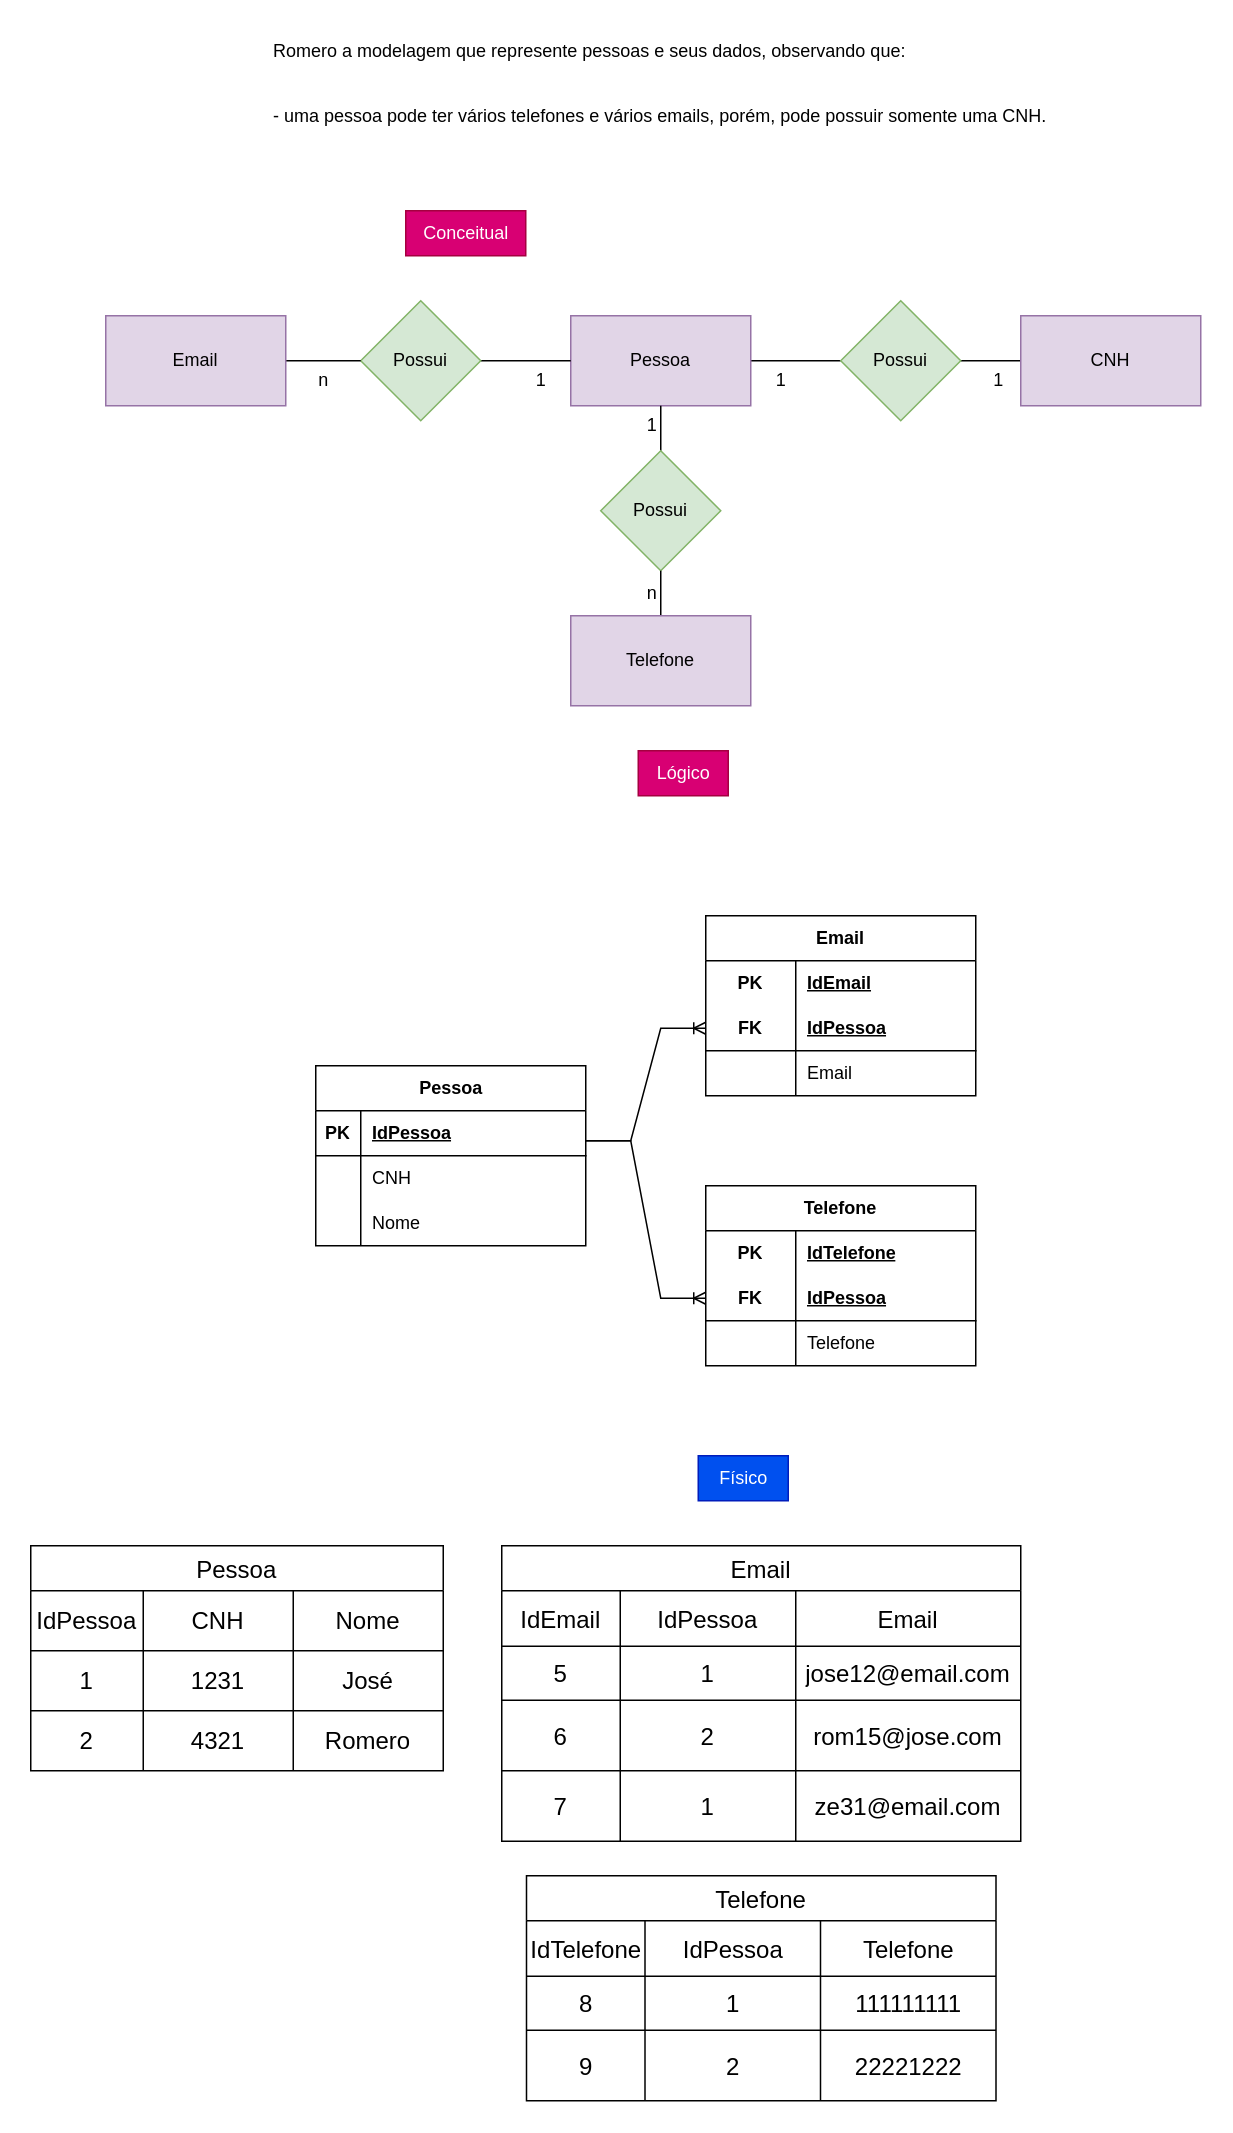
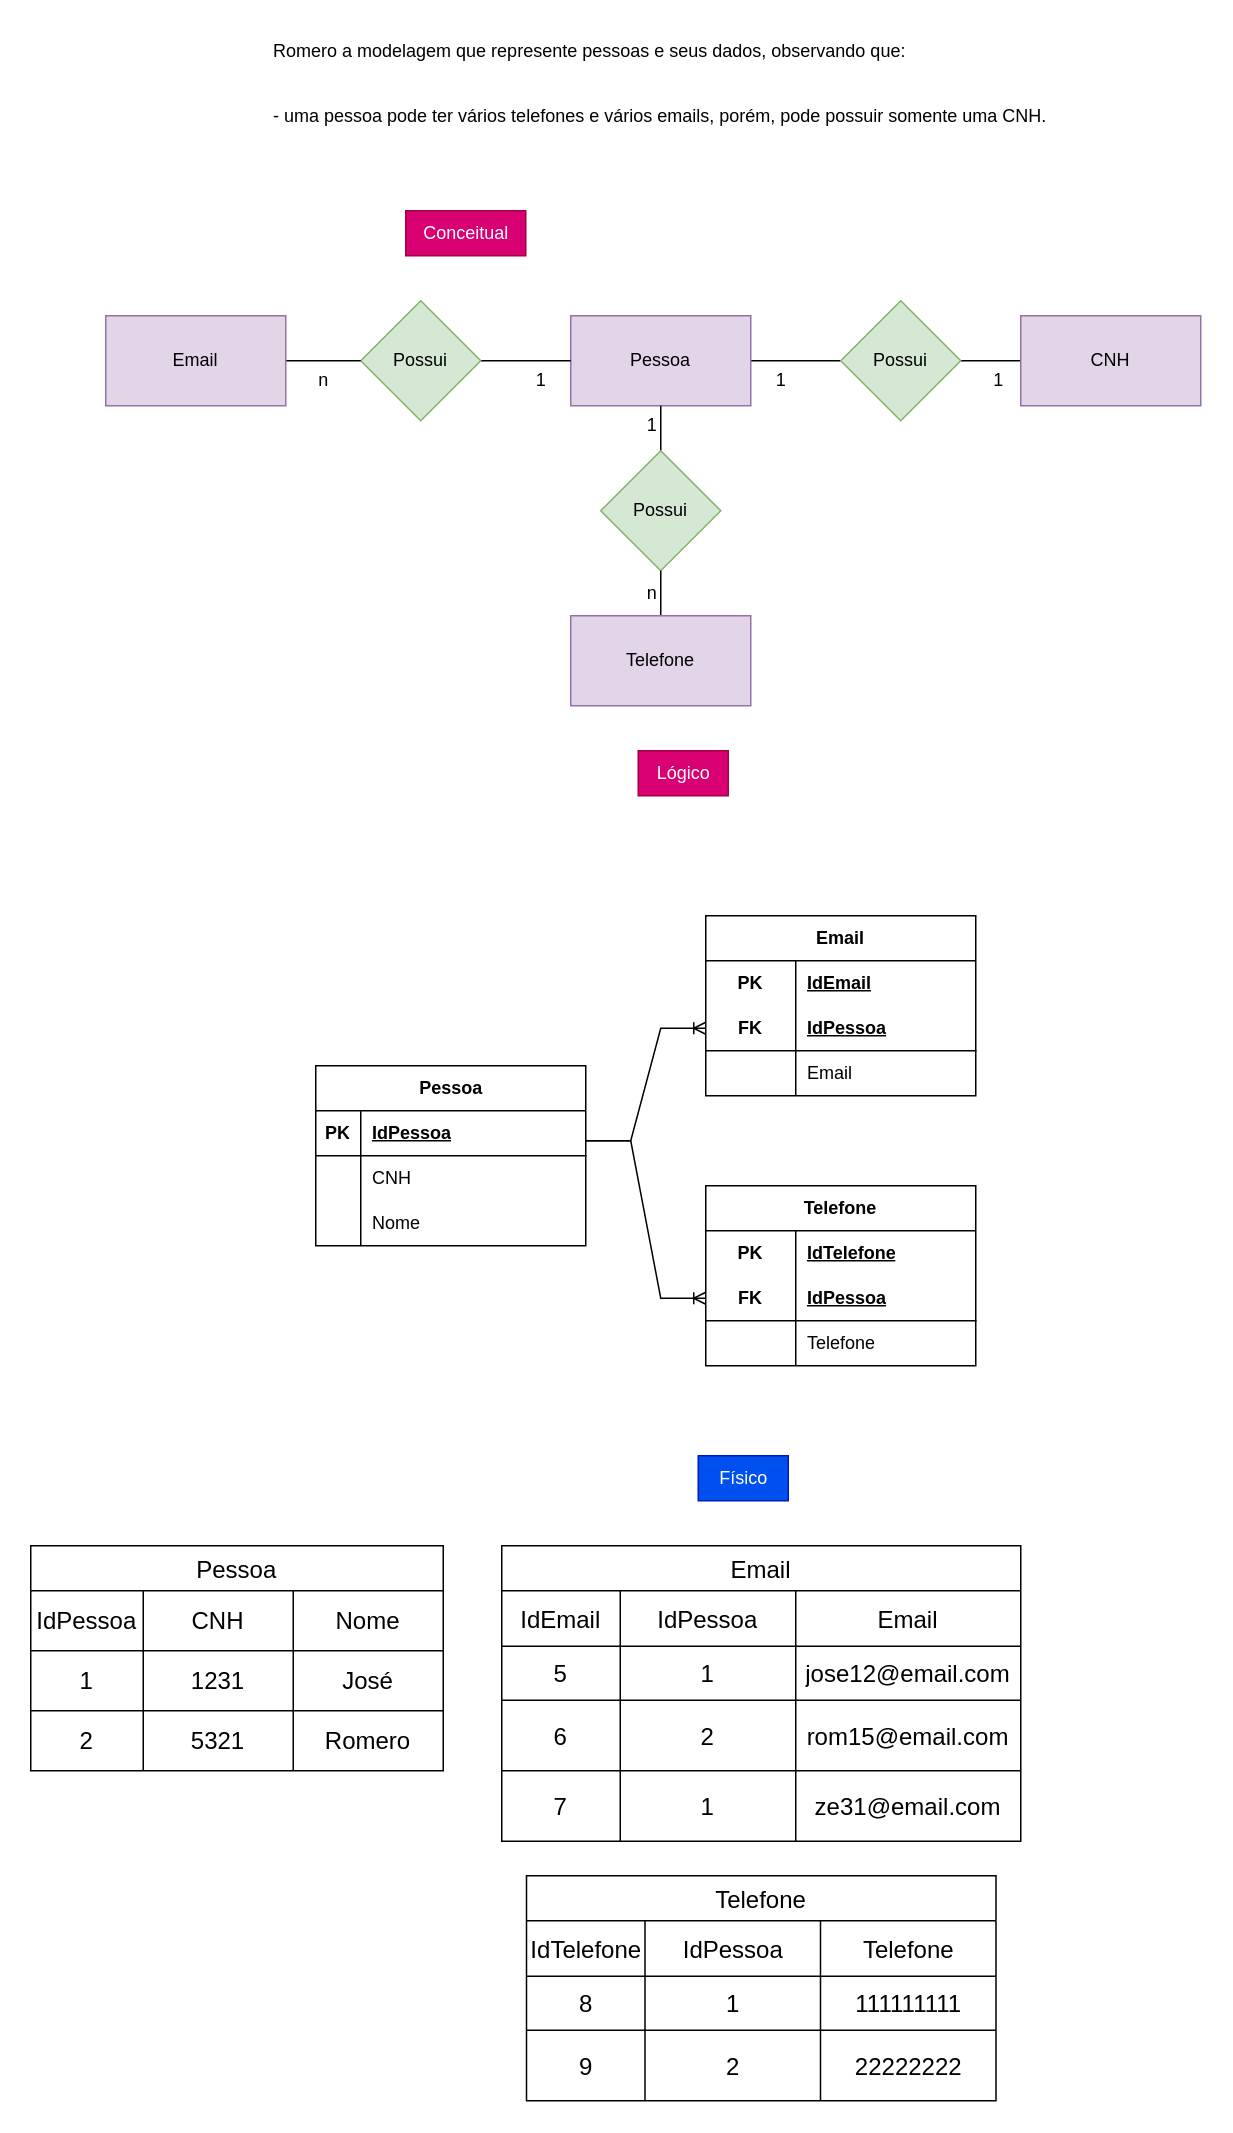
(908, 1736) -> (908, 1736)
(218, 1741) -> (218, 1741)
(909, 2066) -> (909, 2066)
